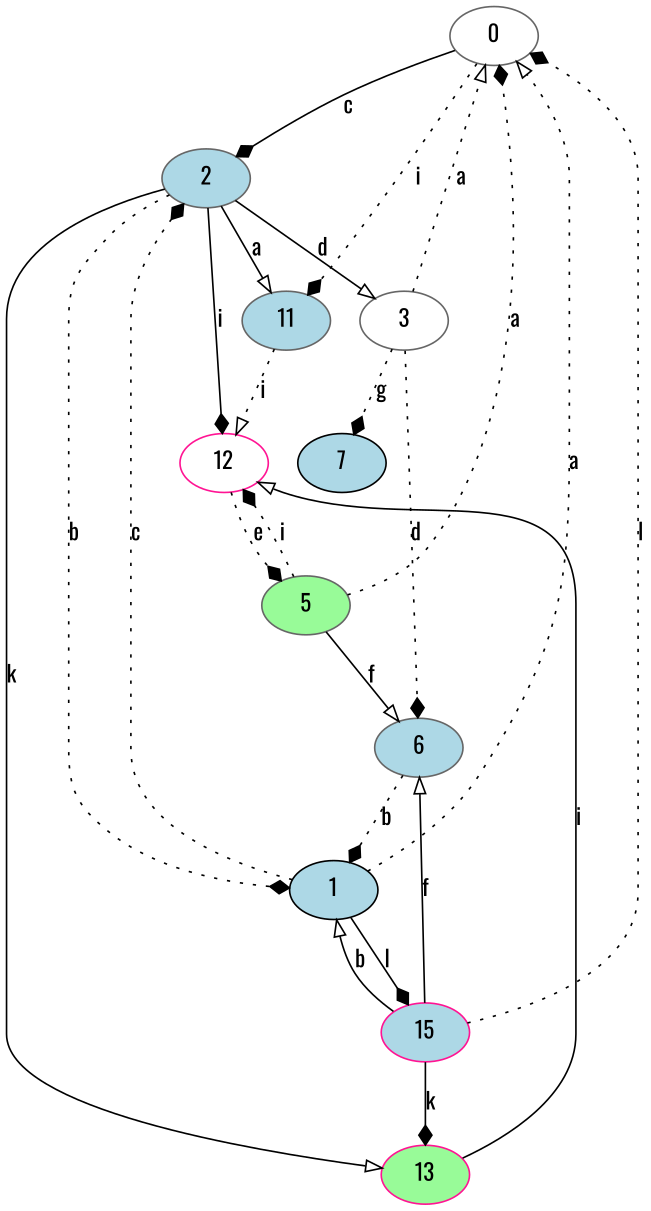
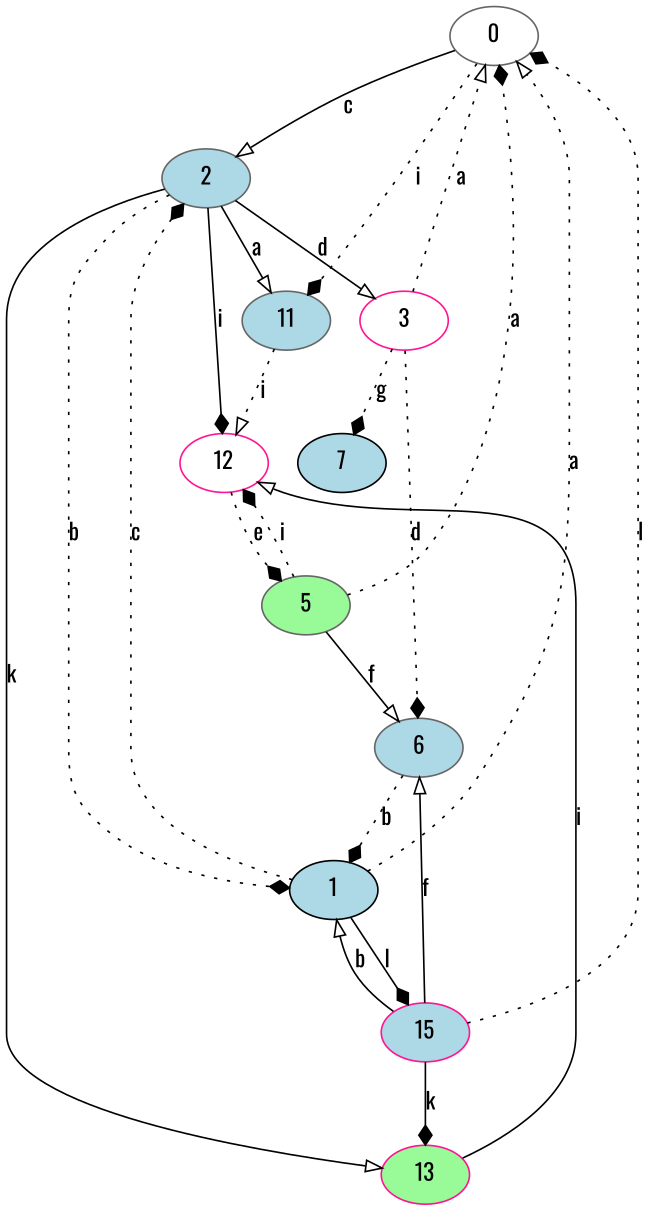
(351, 91) -> (350, 92)
(404, 321) -> (404, 321)
